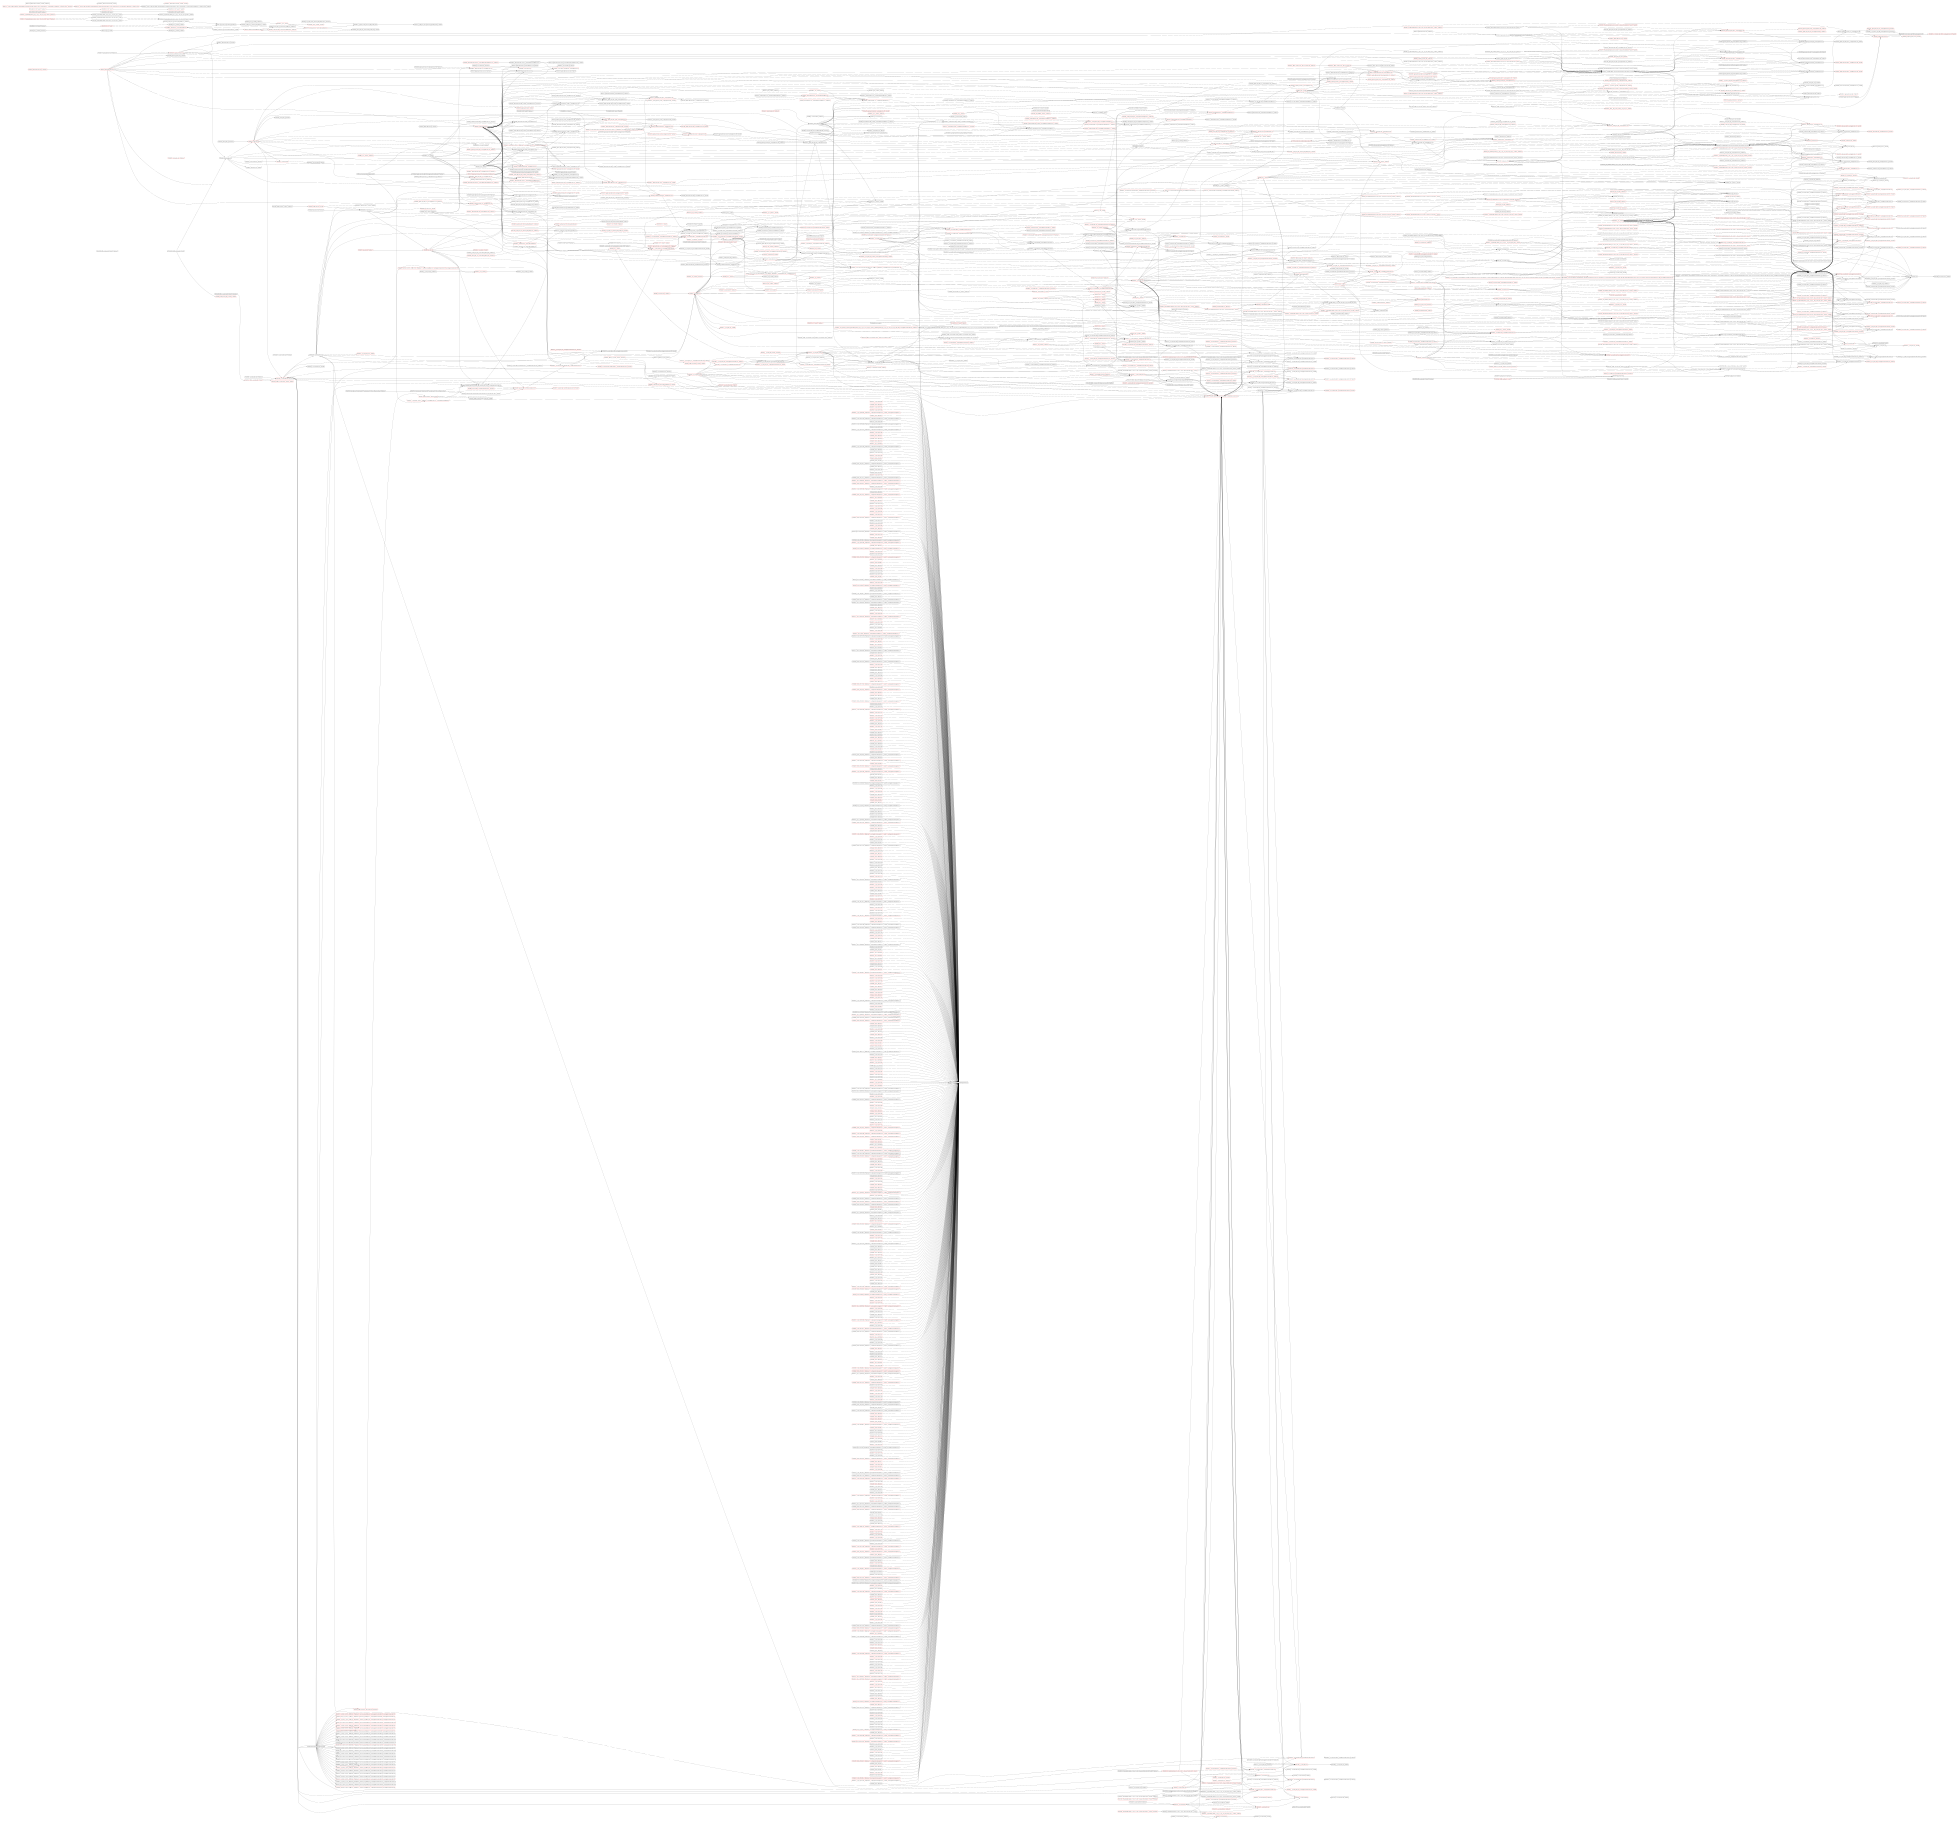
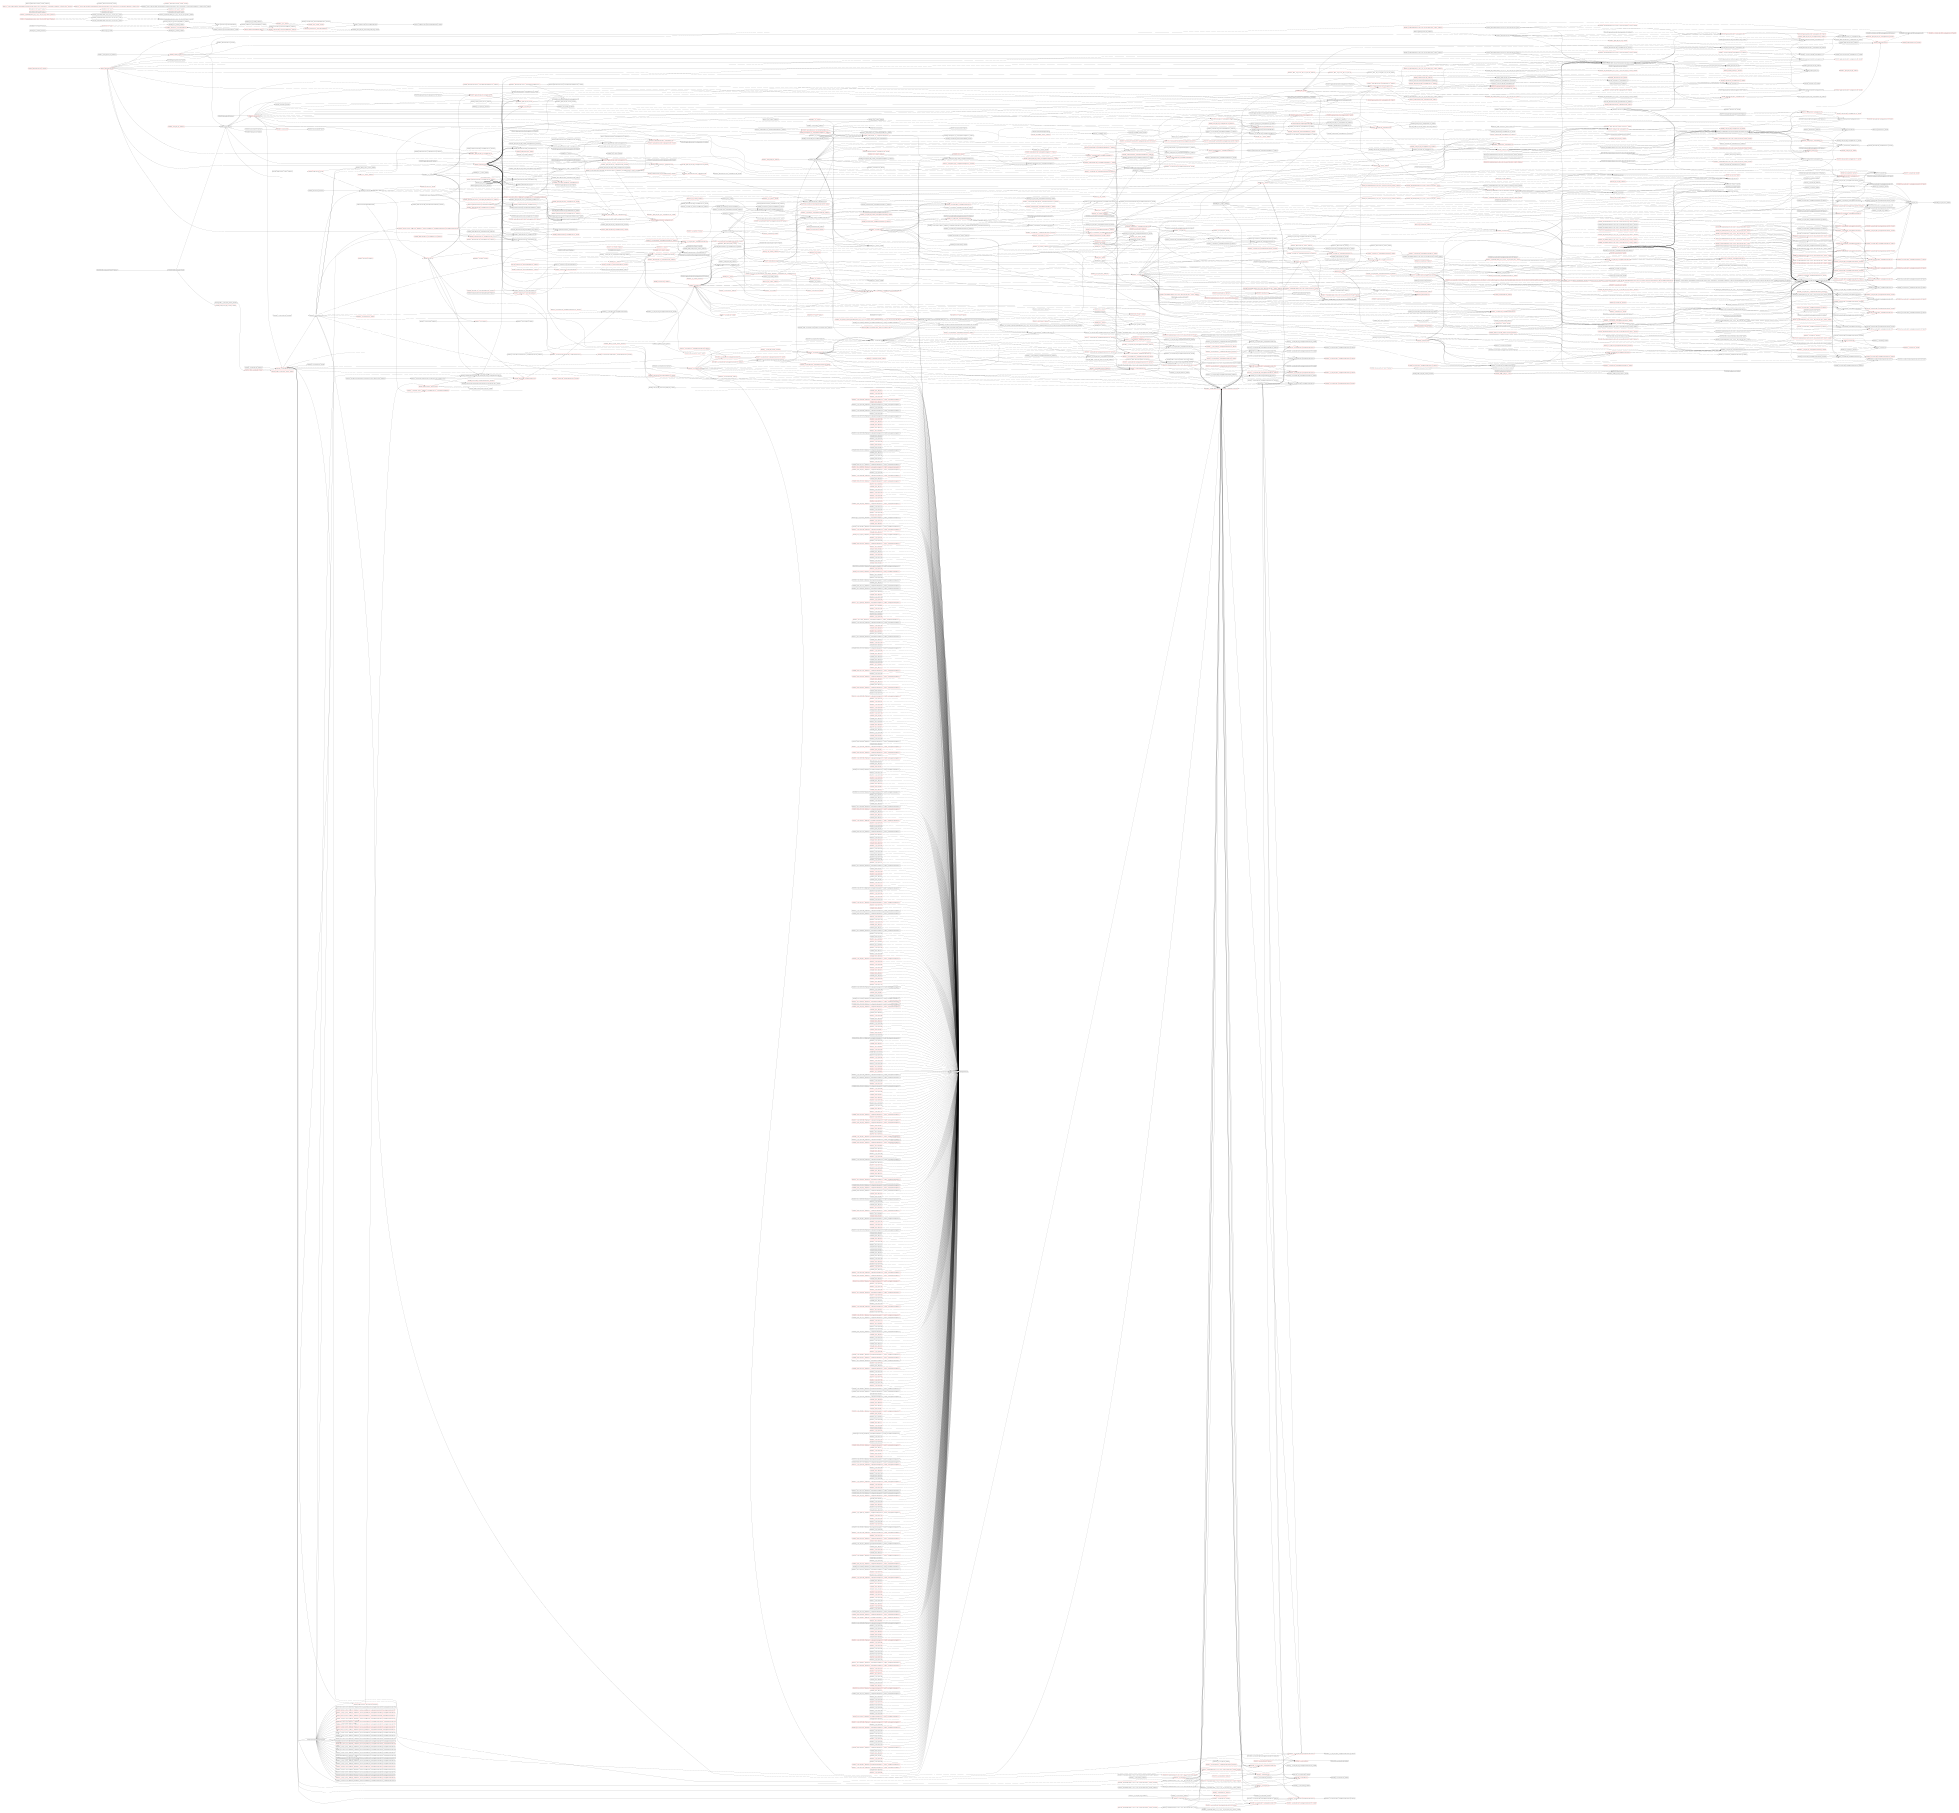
(1912, 237) -> none
none -> (1812, 255)
